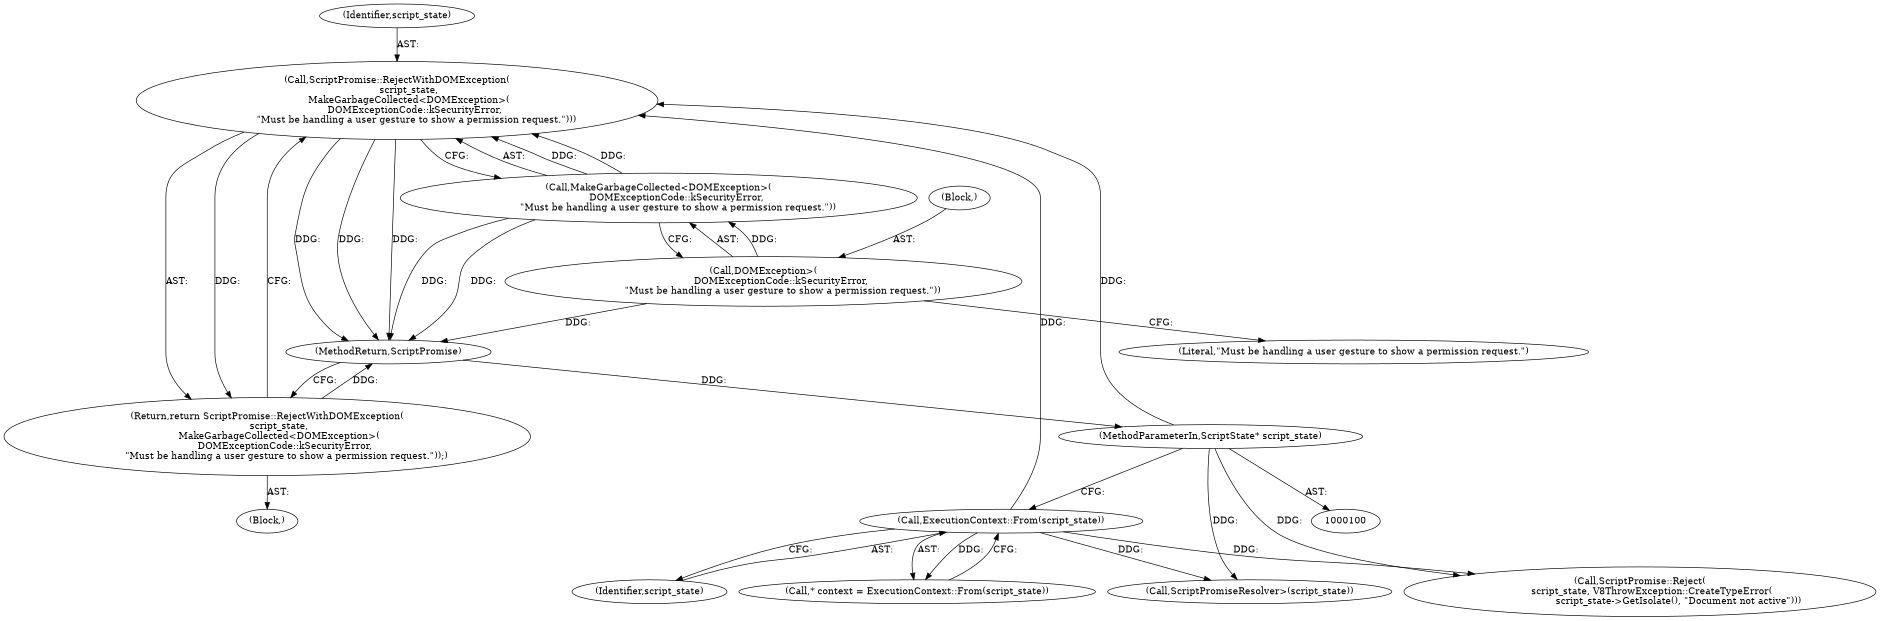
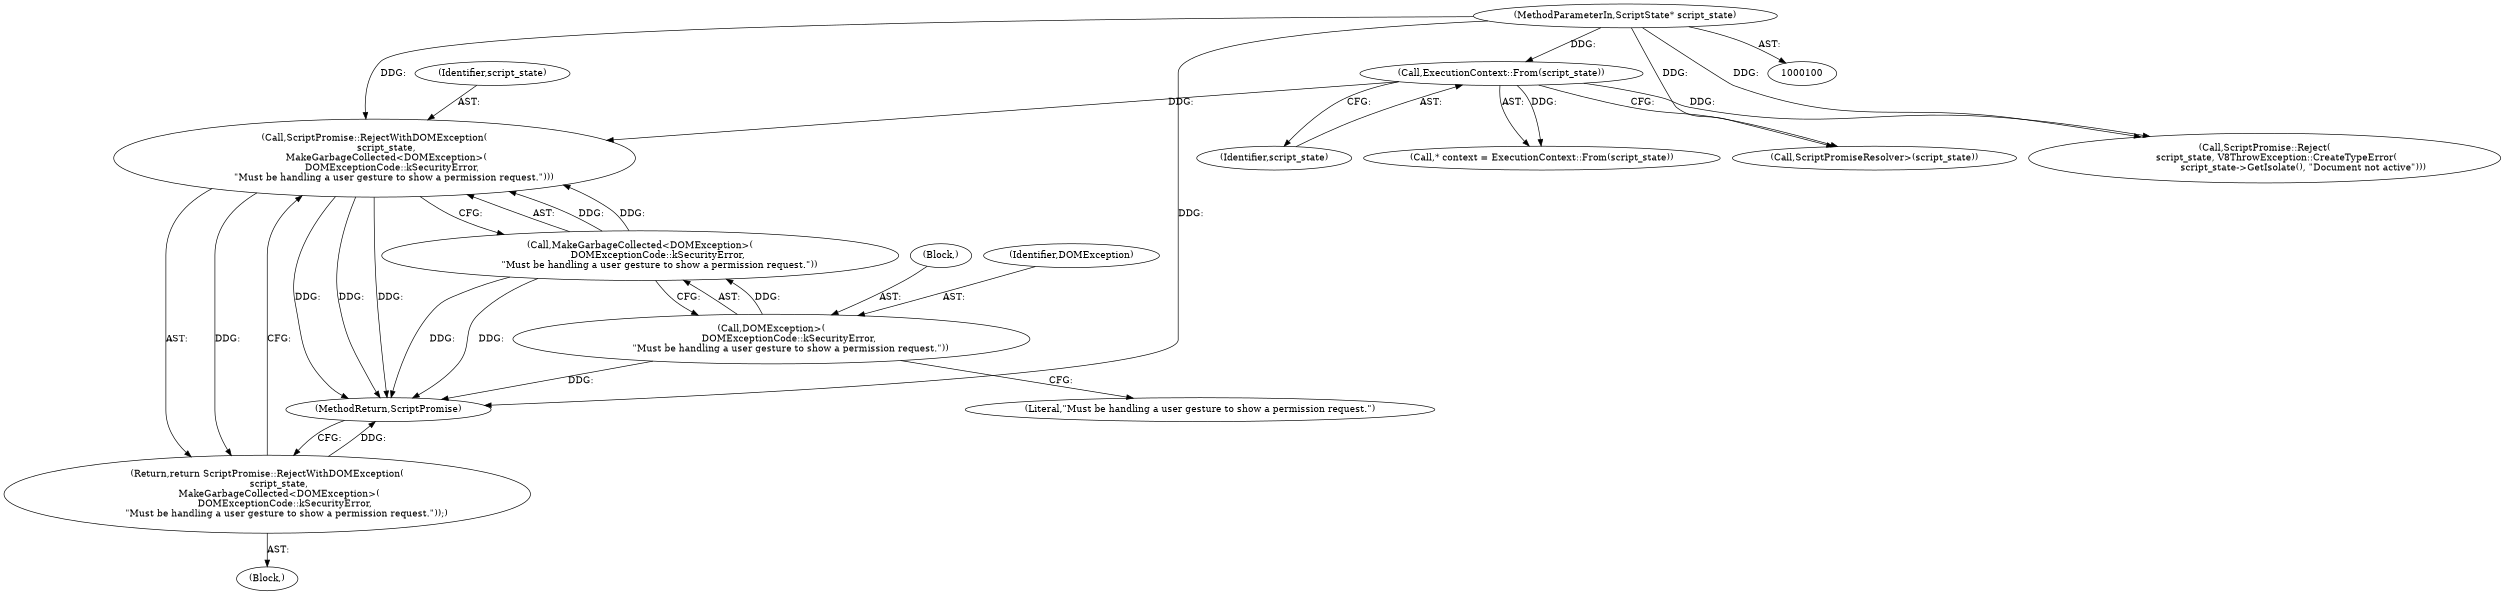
none -> (1072, 256)
(789, 393) -> (1129, 358)
(1094, 492) -> (1585, 45)
(1132, 550) -> (1644, 102)
(976, 564) -> none
